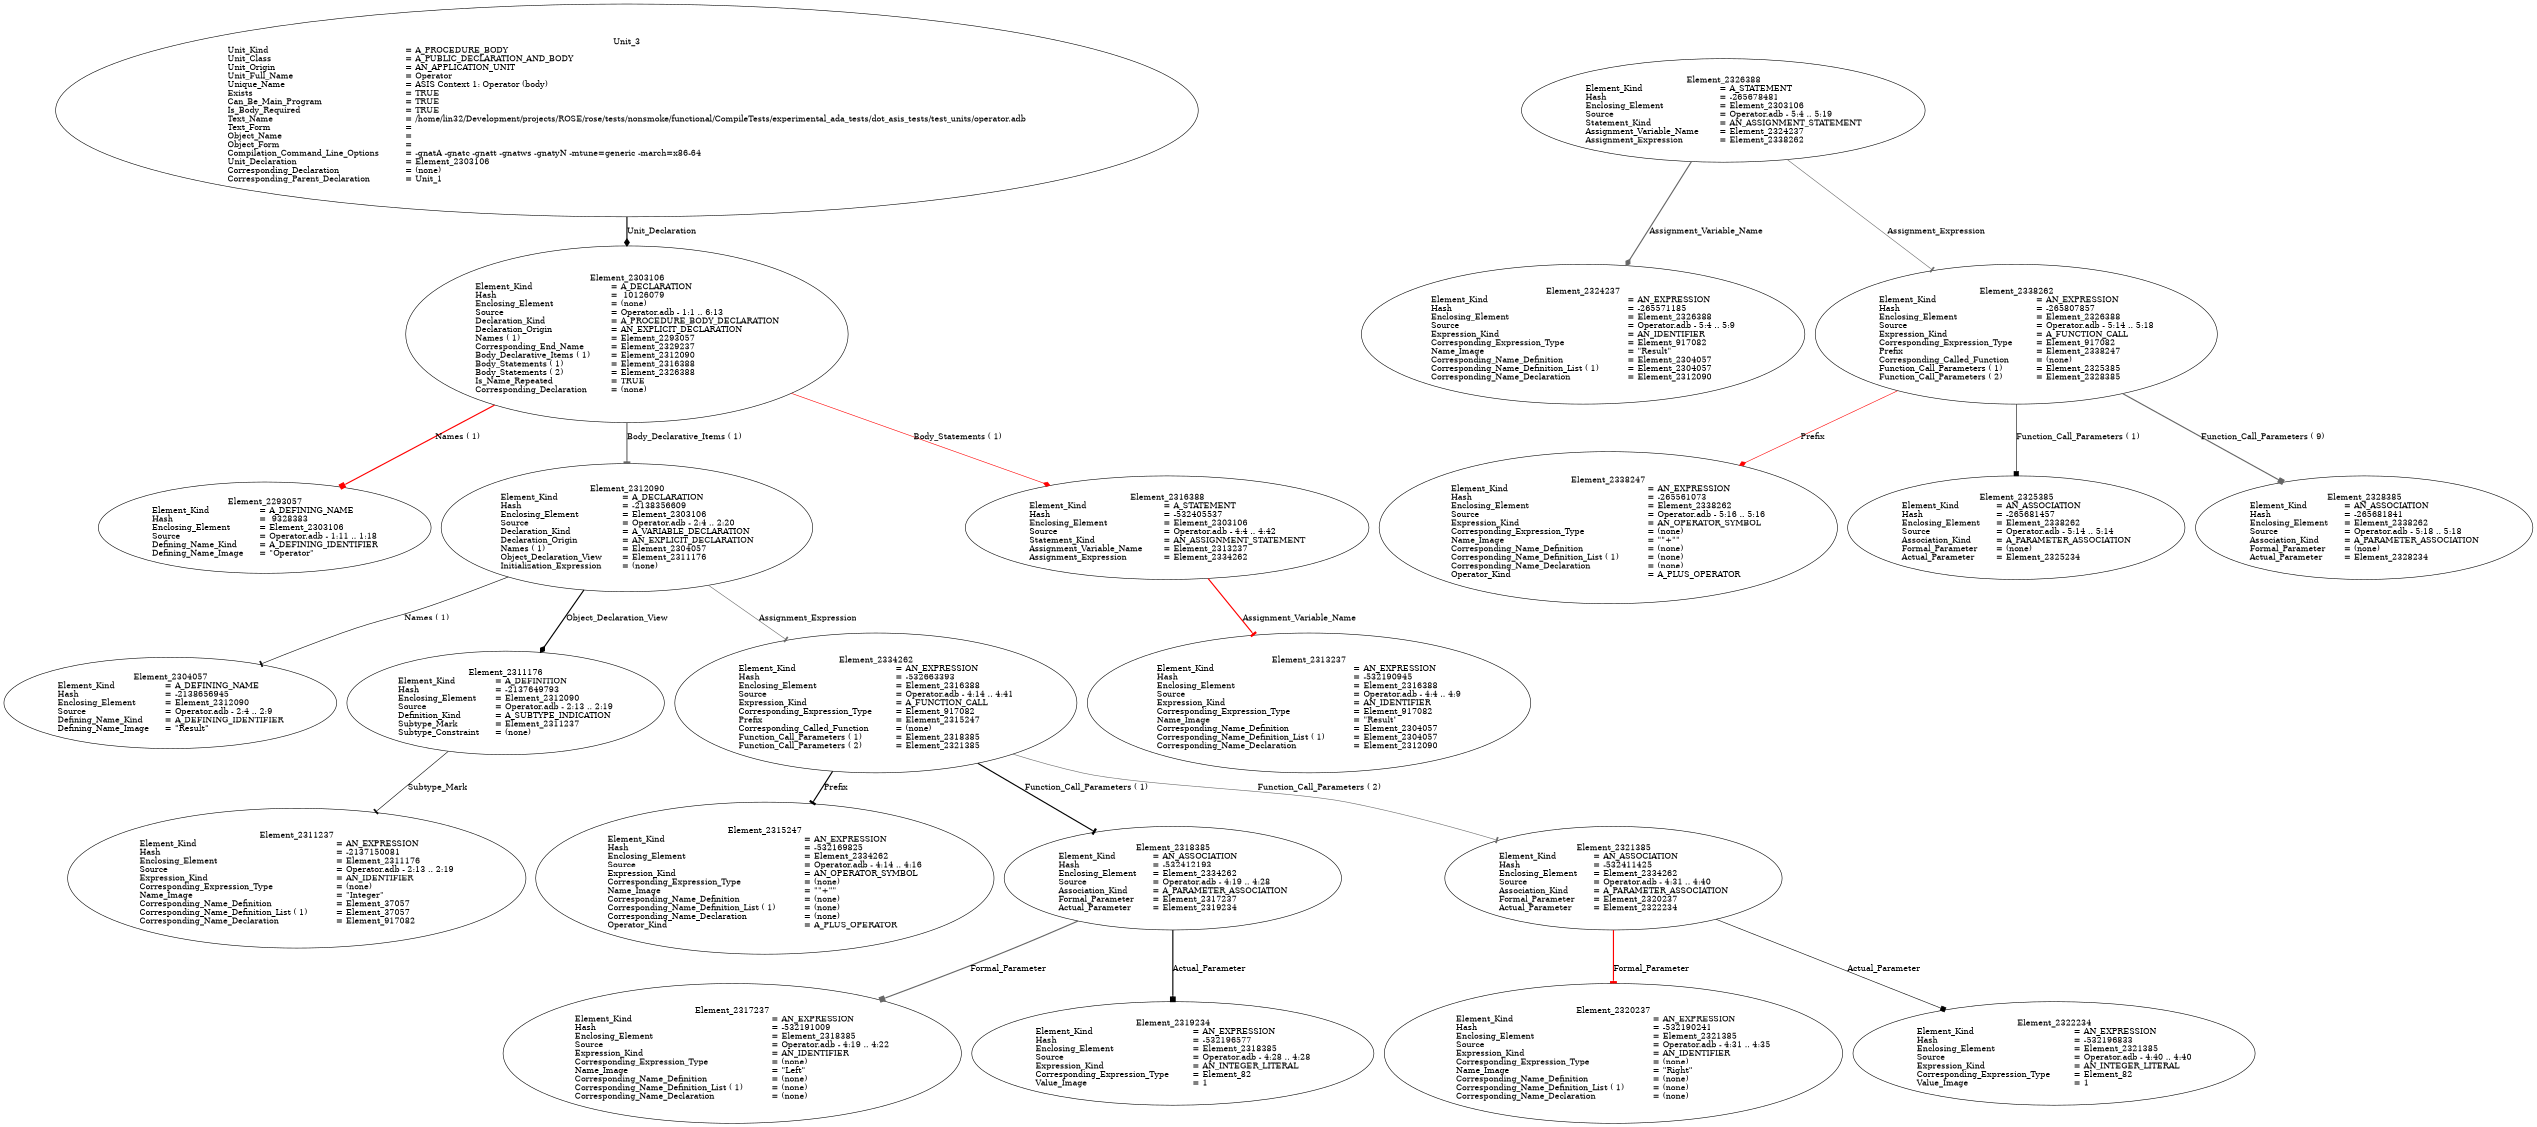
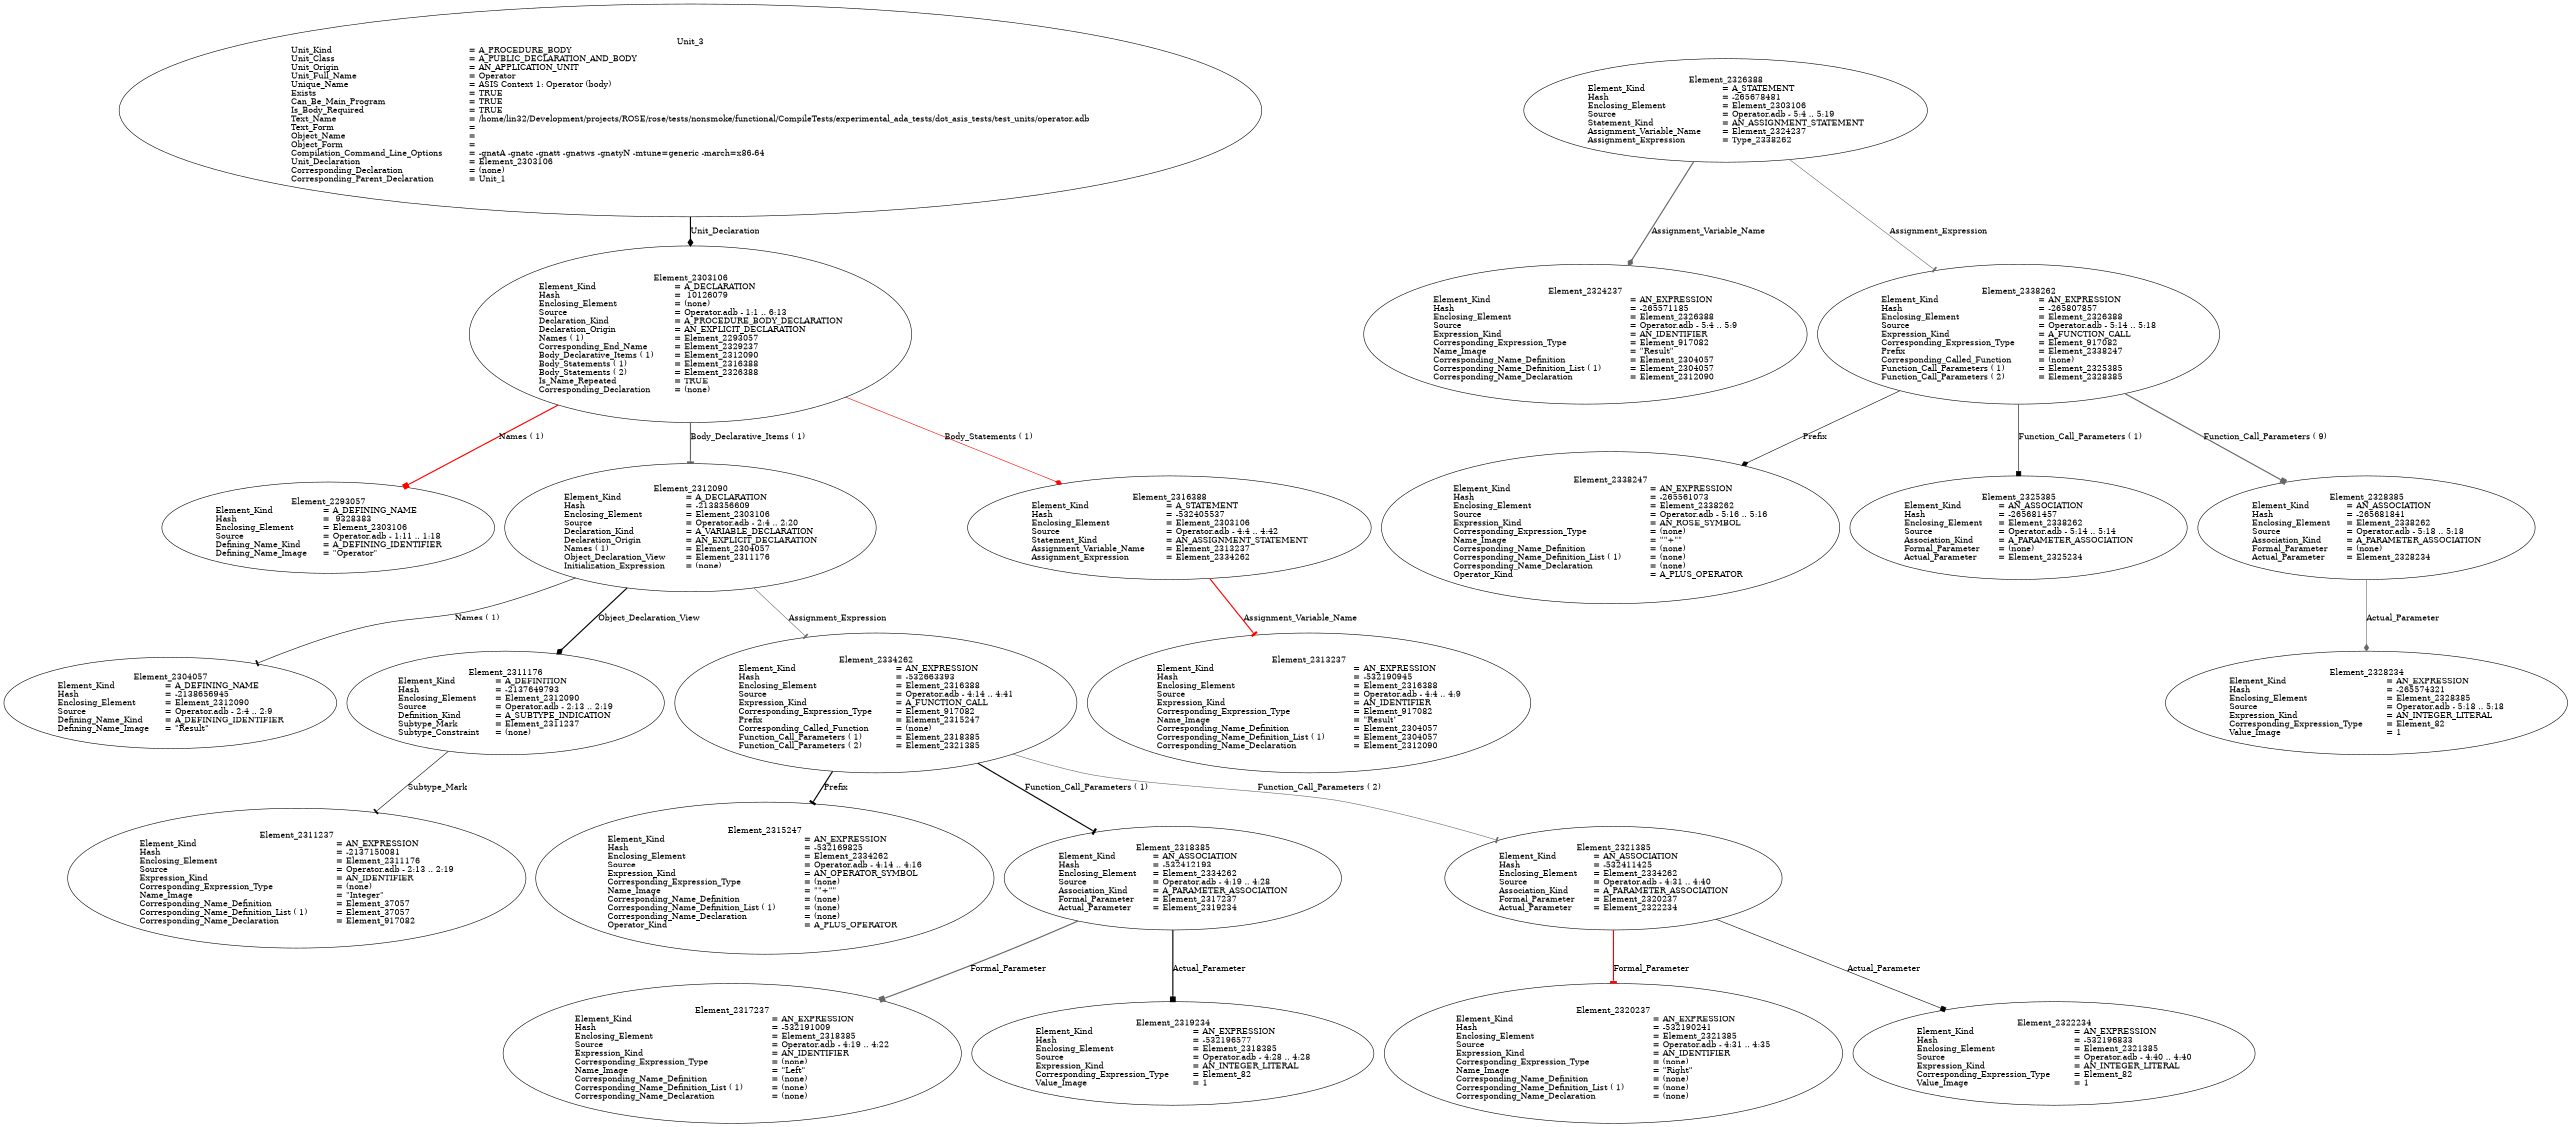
(1767, 140) -> (1762, 140)
(1822, 427) -> (1824, 427)
(1709, 523) -> (1700, 523)
none -> (2366, 703)
